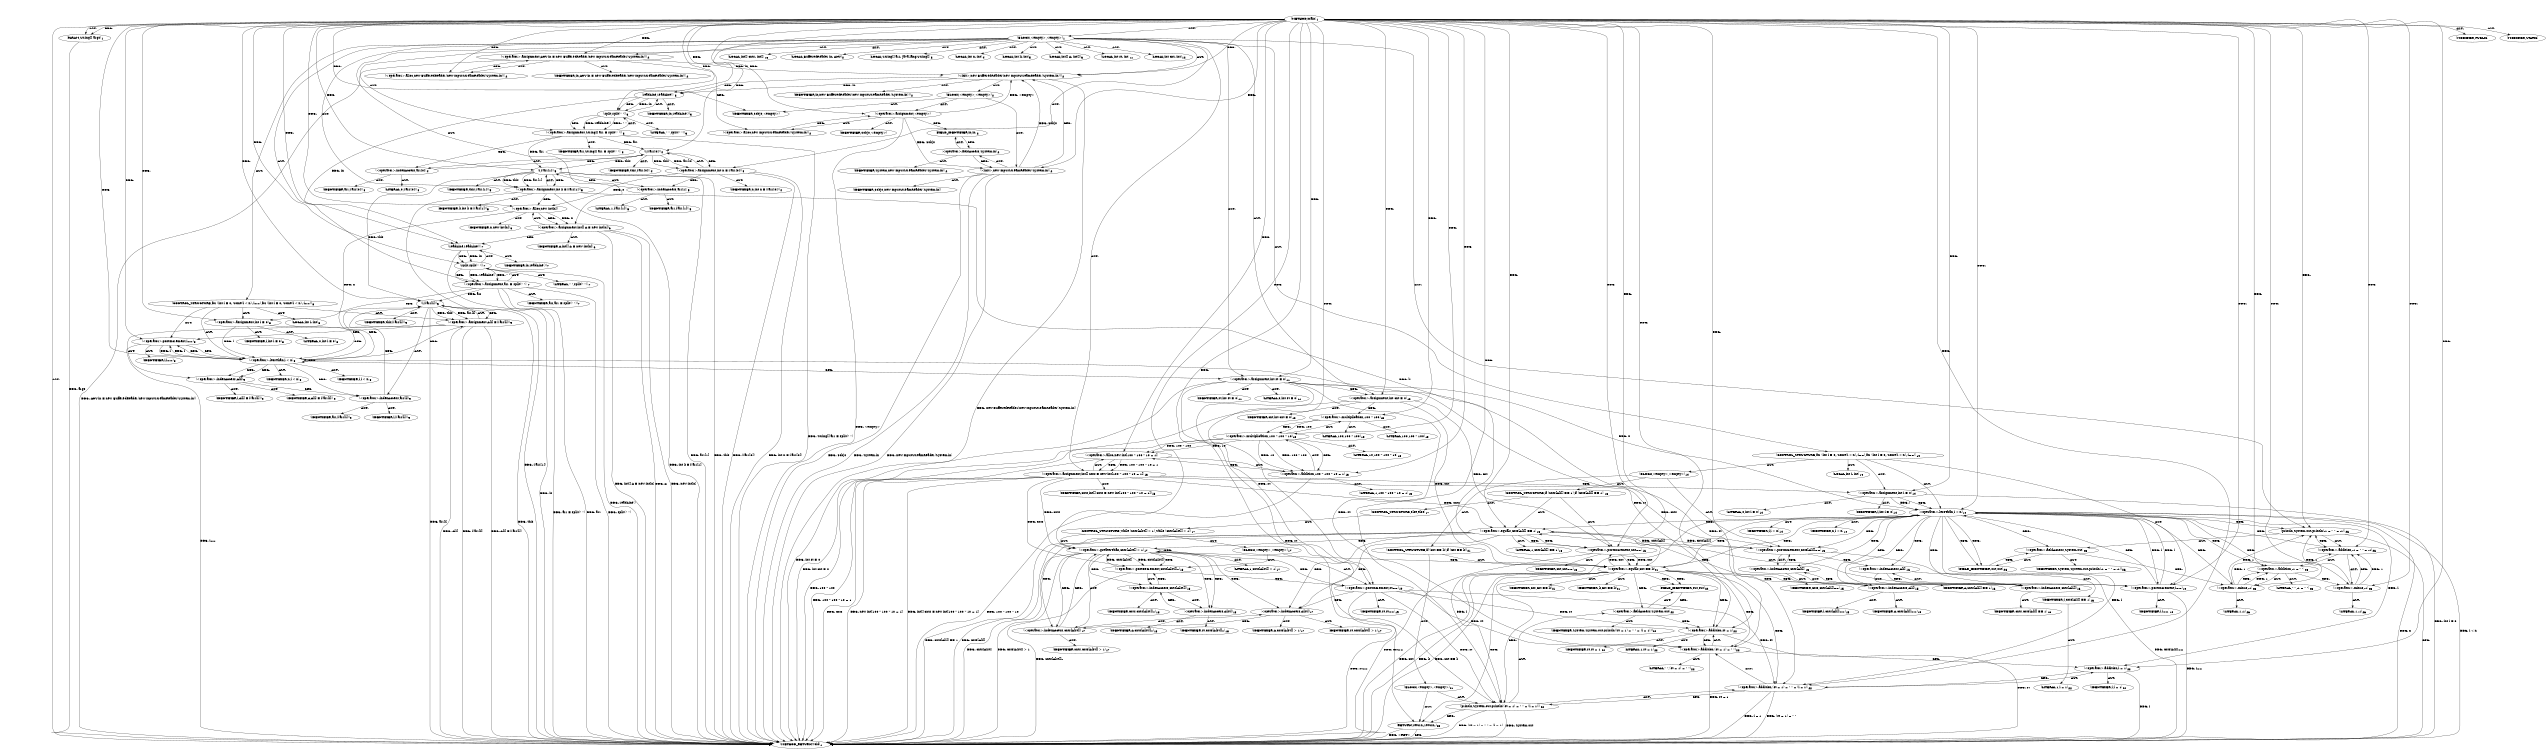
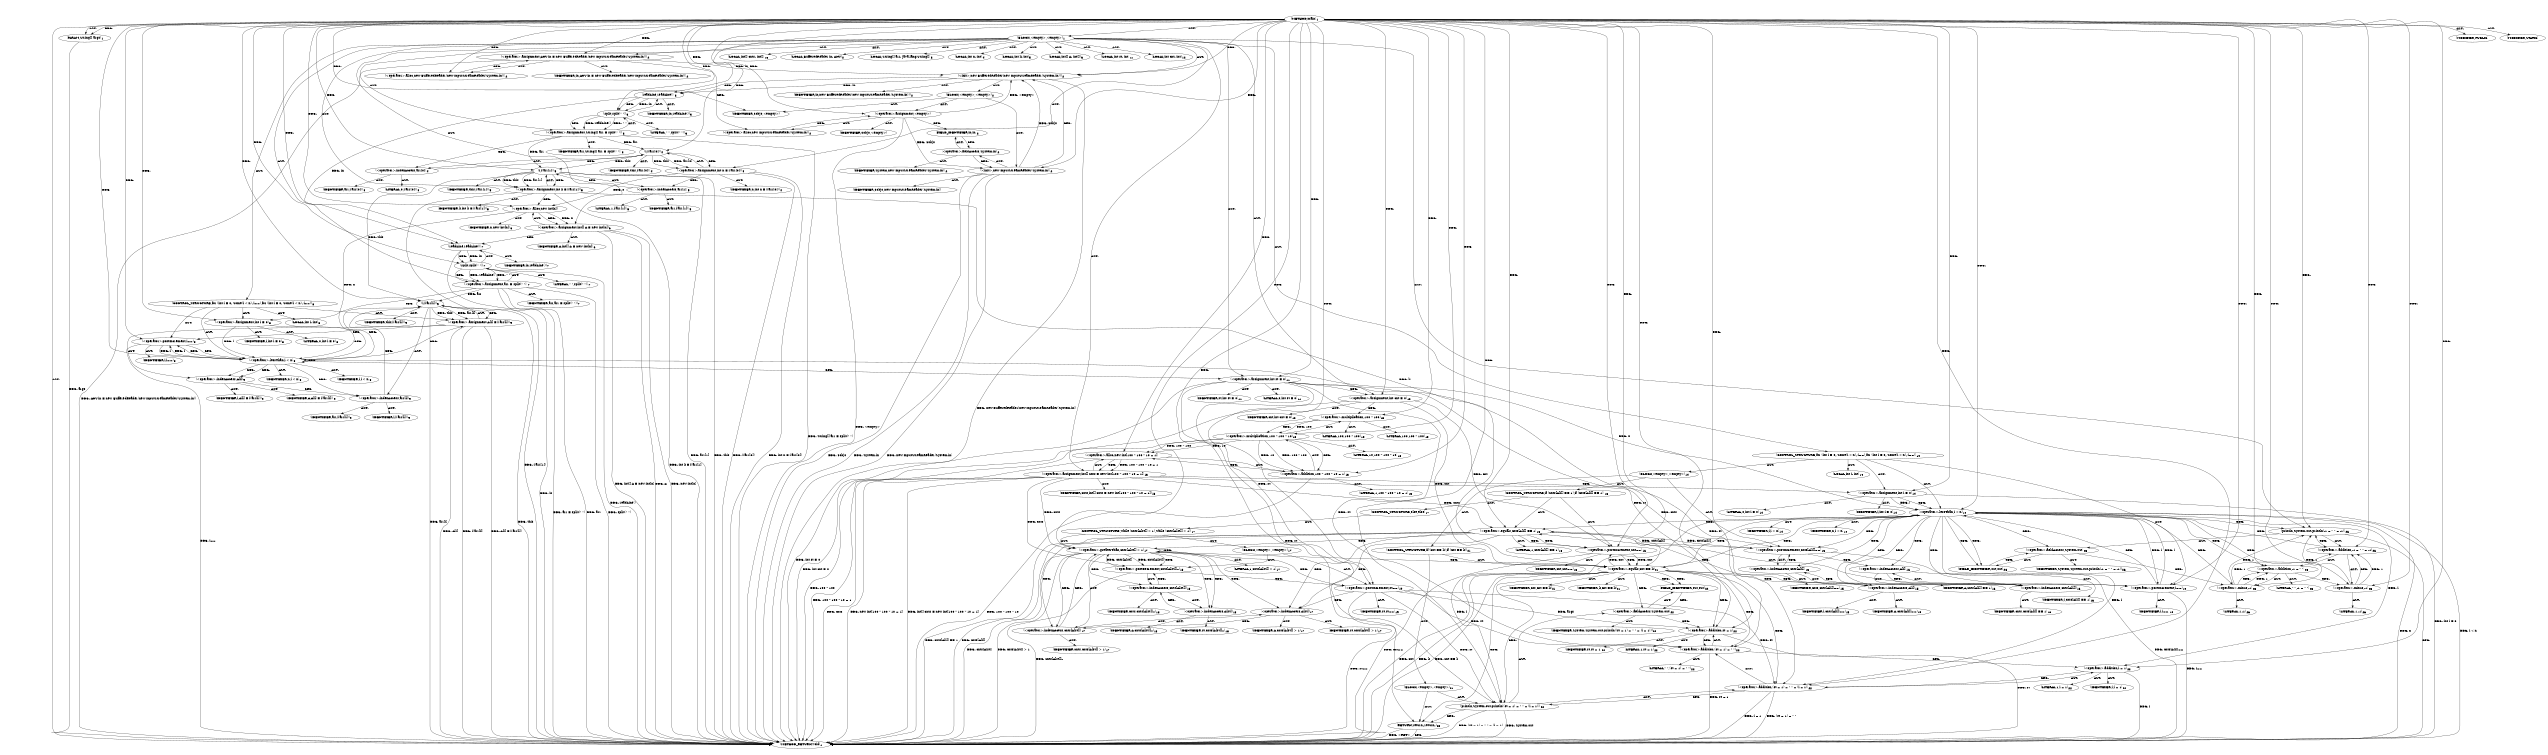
(1566, 612) -> (1566, 612)
(2068, 644) -> (2088, 680)
